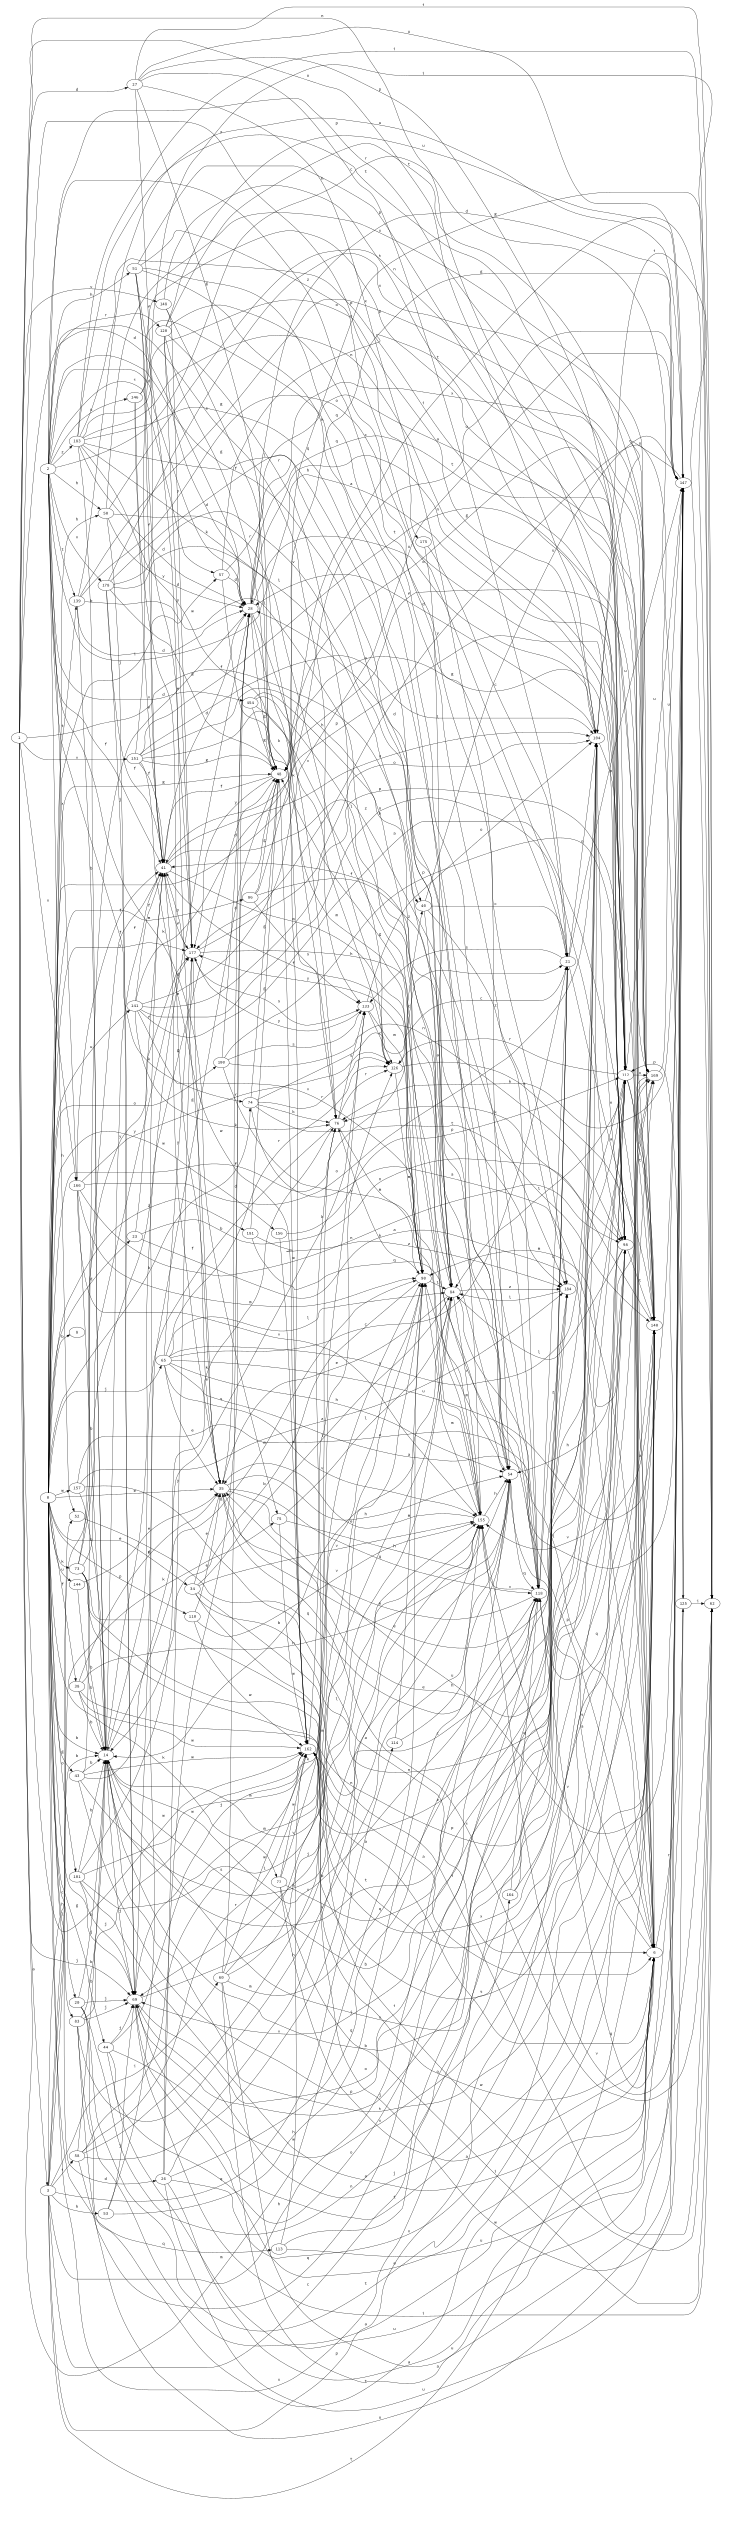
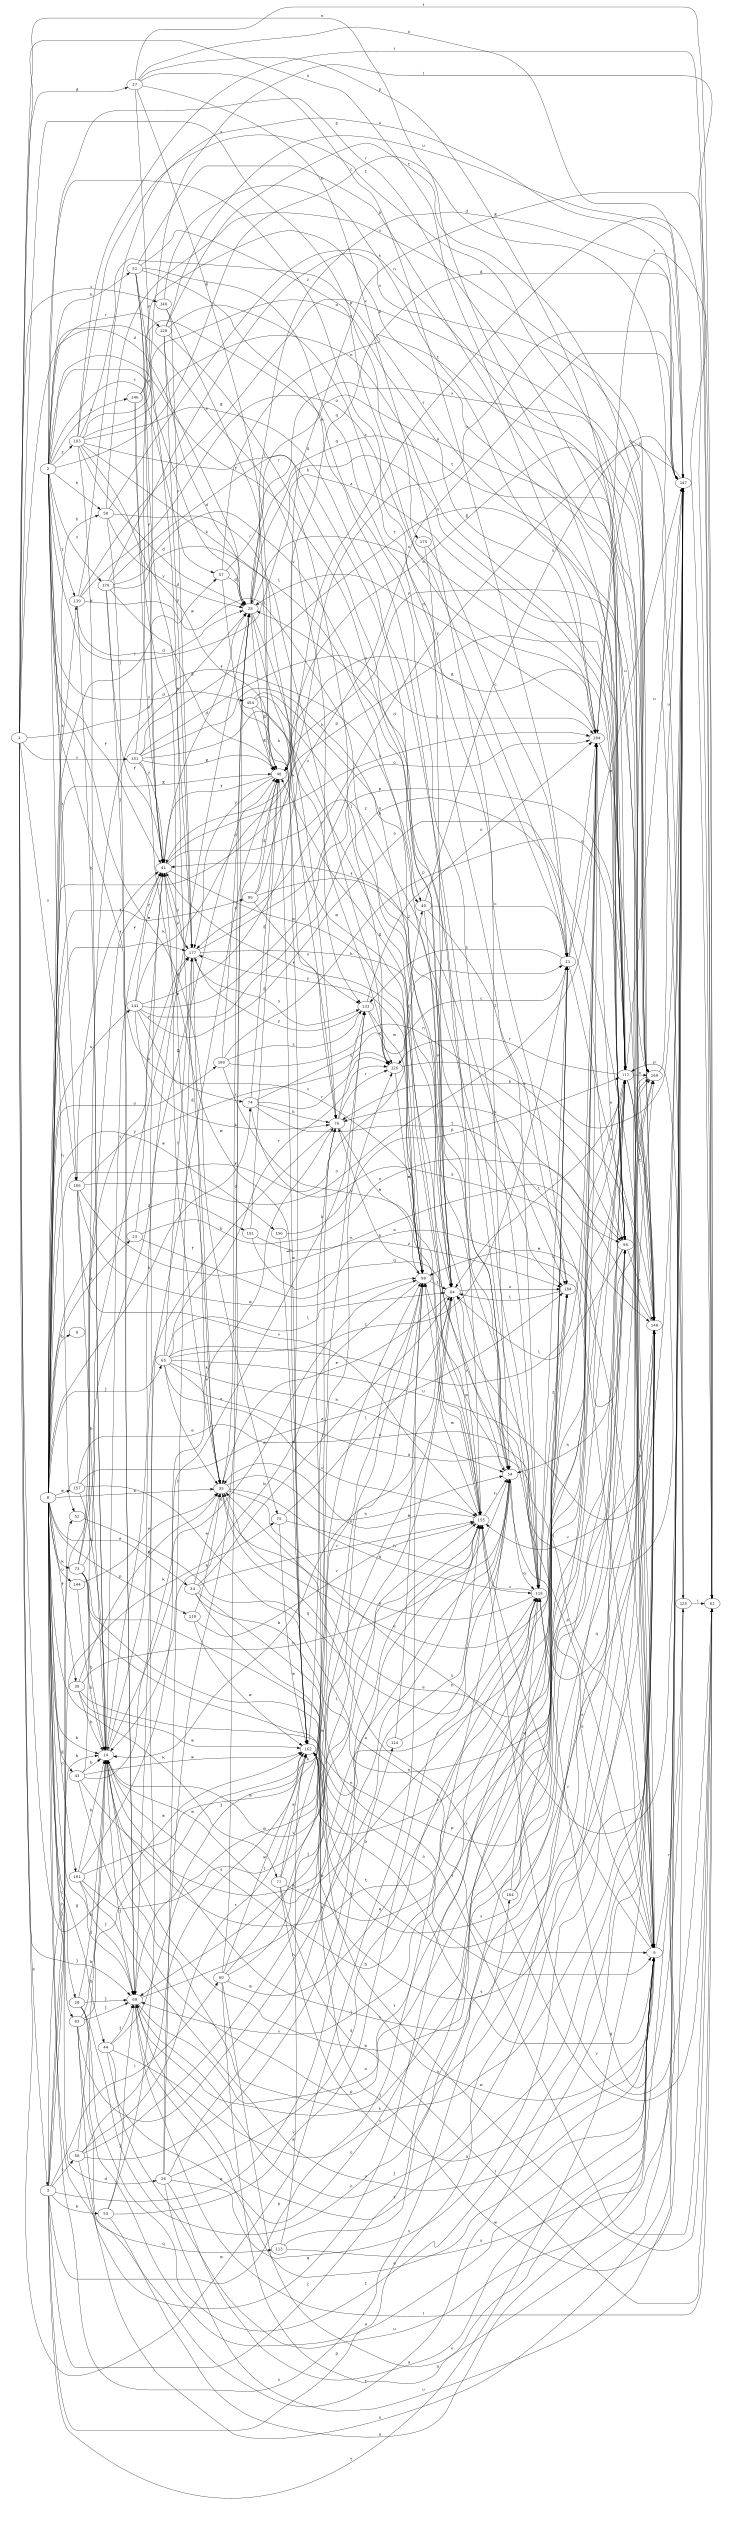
(244, 534) -> none
(294, 2132) -> (294, 2132)
none -> (451, 2401)
